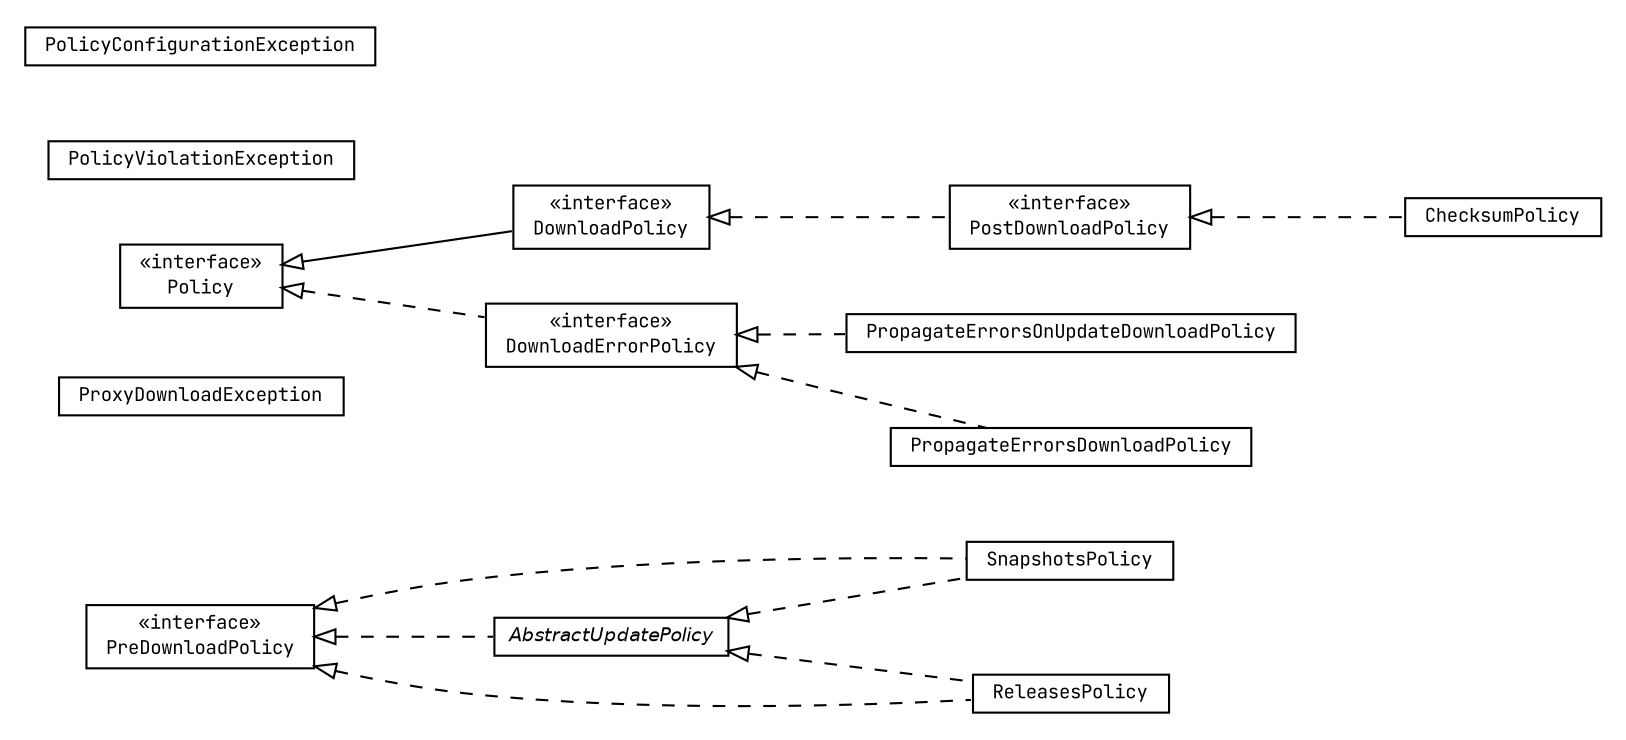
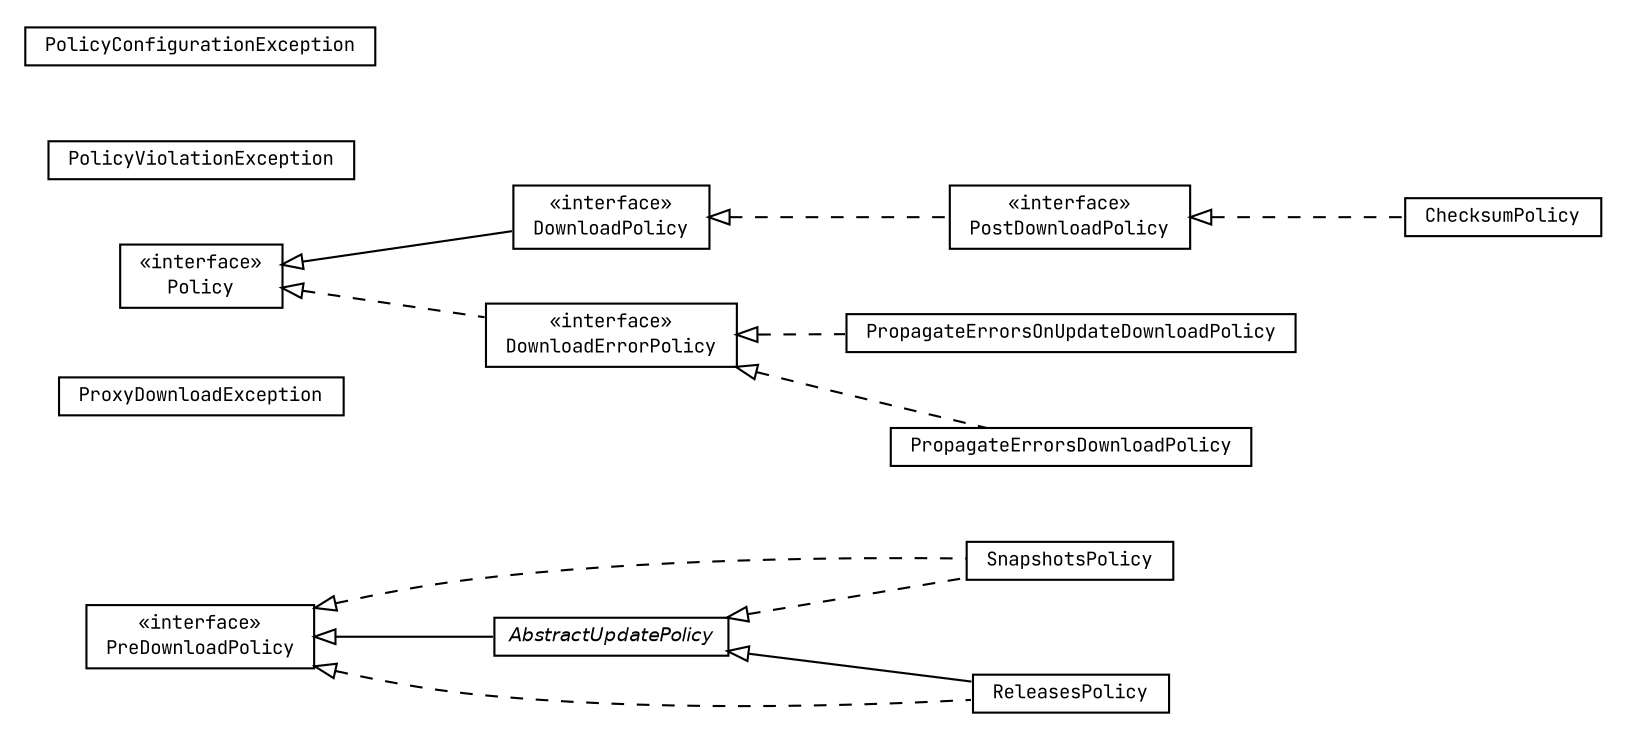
(414, 637) -> (414, 637)
(860, 668) -> (860, 668)
